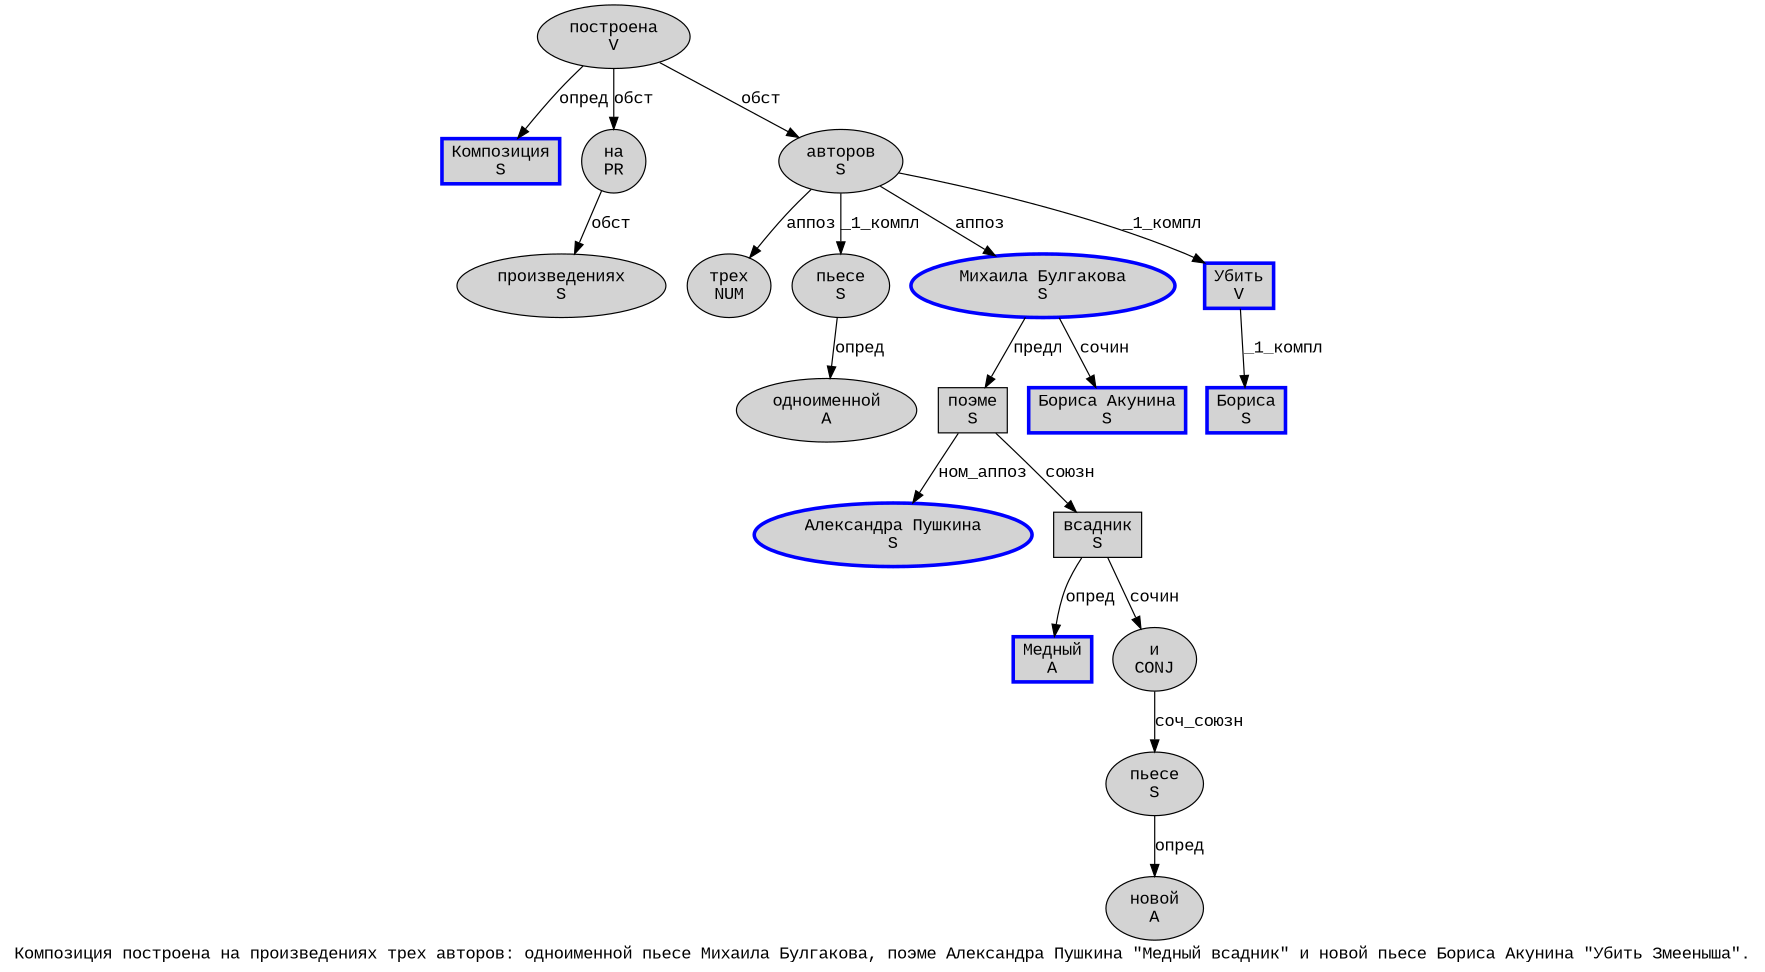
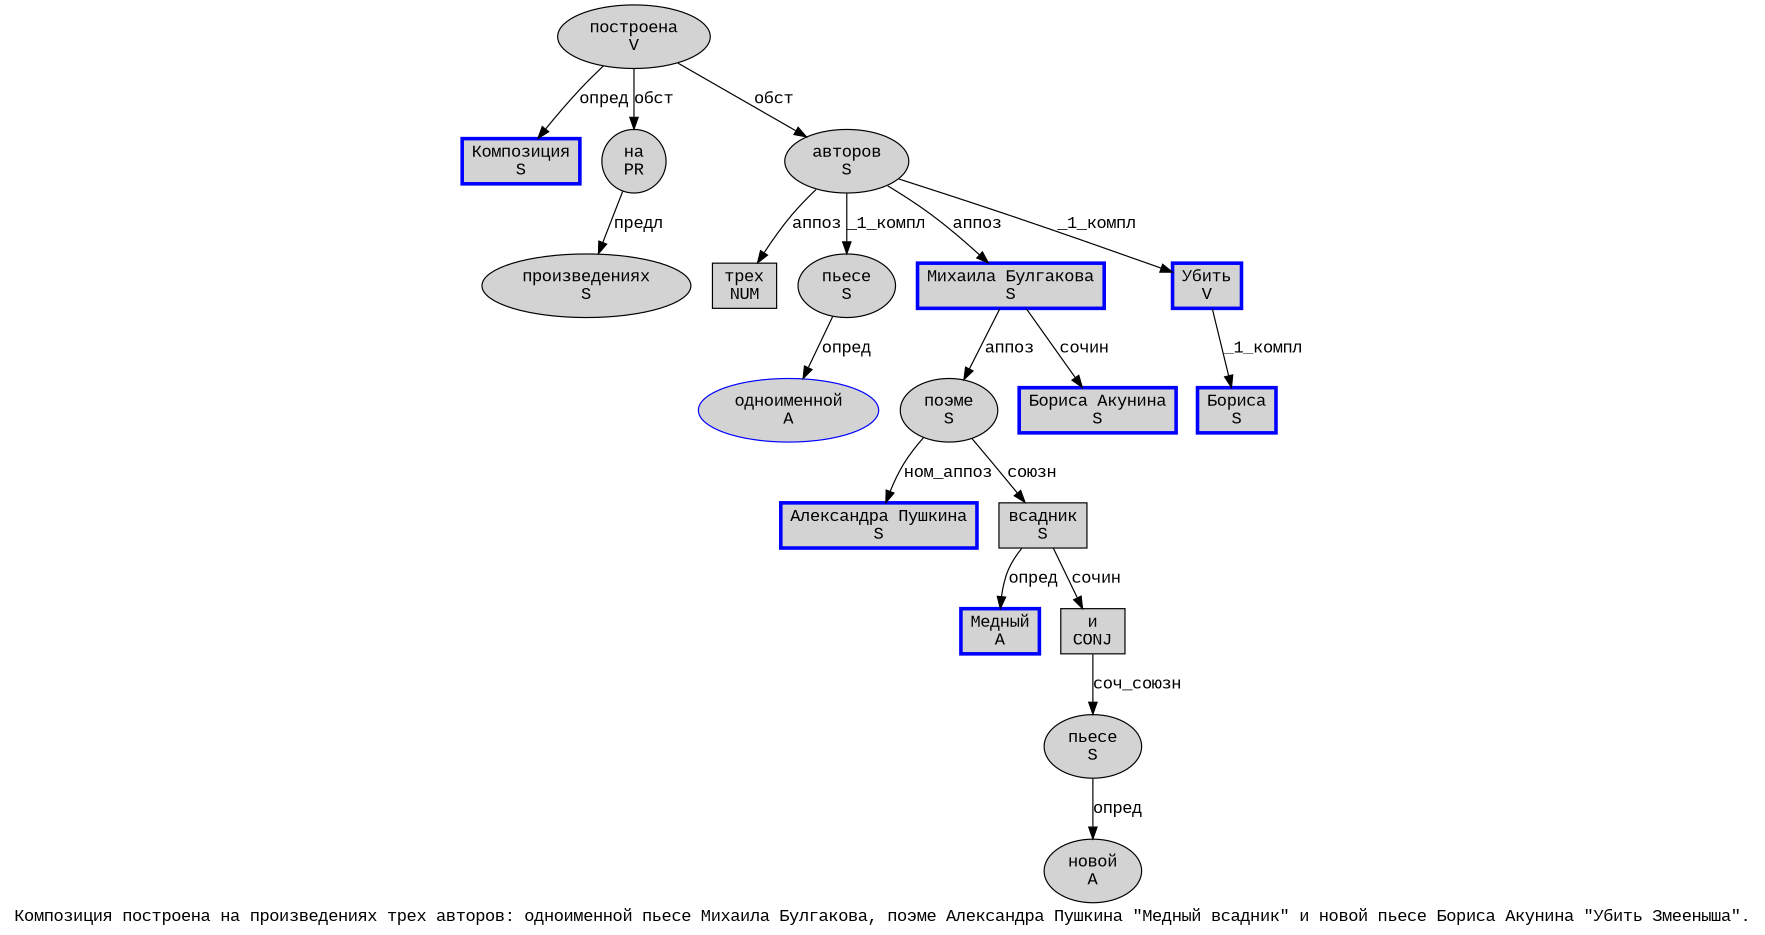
(611, 223) -> (639, 223)
(729, 286) -> (745, 286)
(1043, 286) -> (1011, 286)
(1038, 348) -> (1010, 348)
(827, 410) -> (789, 410)
(973, 410) -> (949, 410)
(893, 535) -> (879, 525)
(1155, 659) -> (1093, 631)
